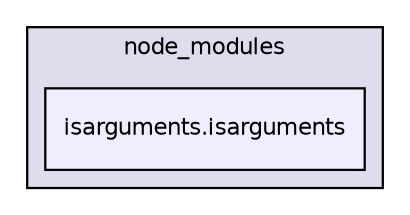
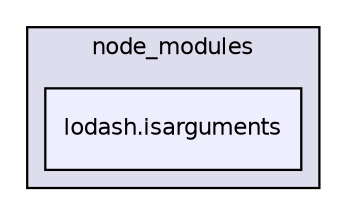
(205, 129) -> (173, 129)
